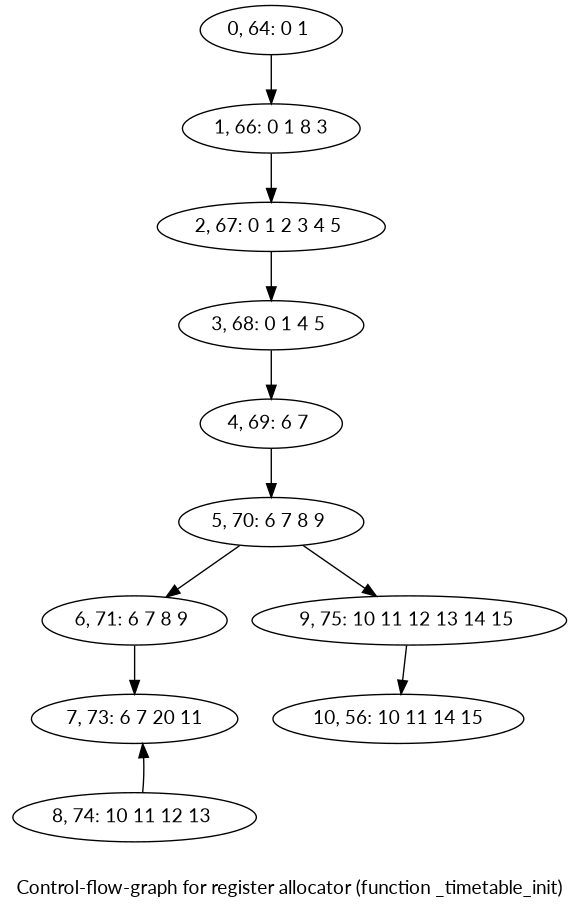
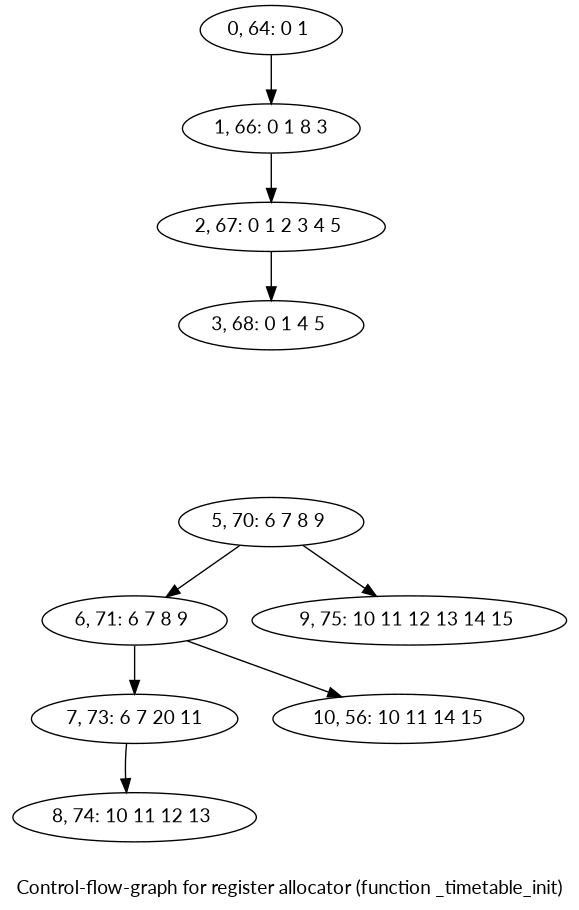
(271, 424) -> none
(405, 663) -> (258, 667)
(144, 775) -> (125, 761)
